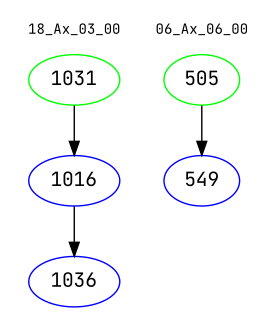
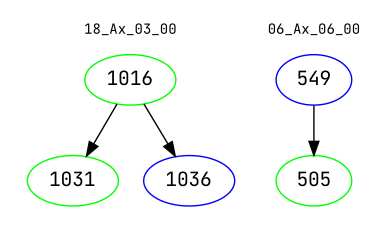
(74, 123) -> (105, 124)
(202, 123) -> (314, 123)
(74, 181) -> (130, 80)
